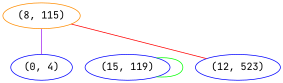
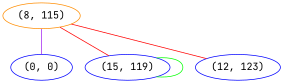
none -> (84, 41)
(42, 67) -> (42, 67)
(238, 67) -> (238, 67)
